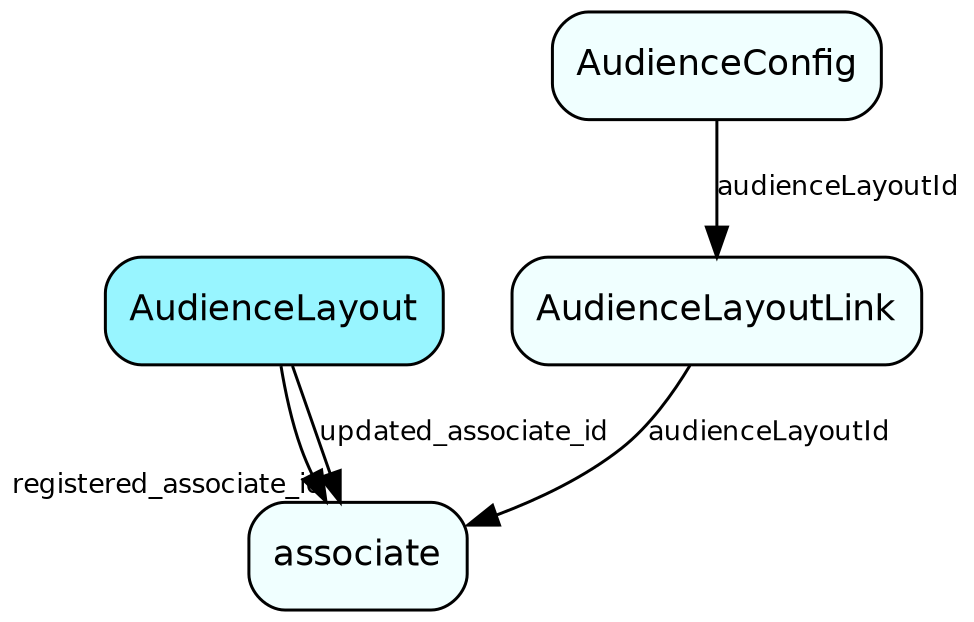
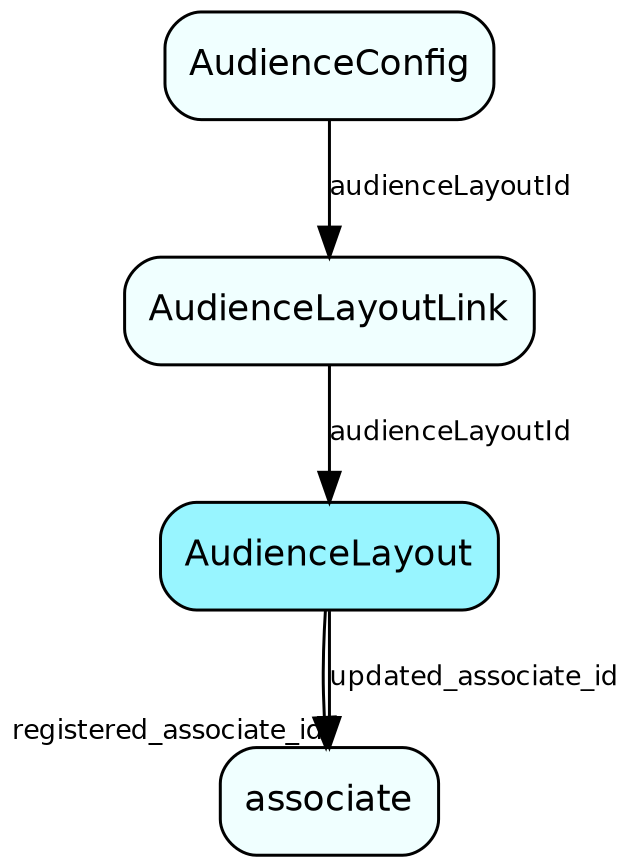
(608, 458) -> (329, 419)
